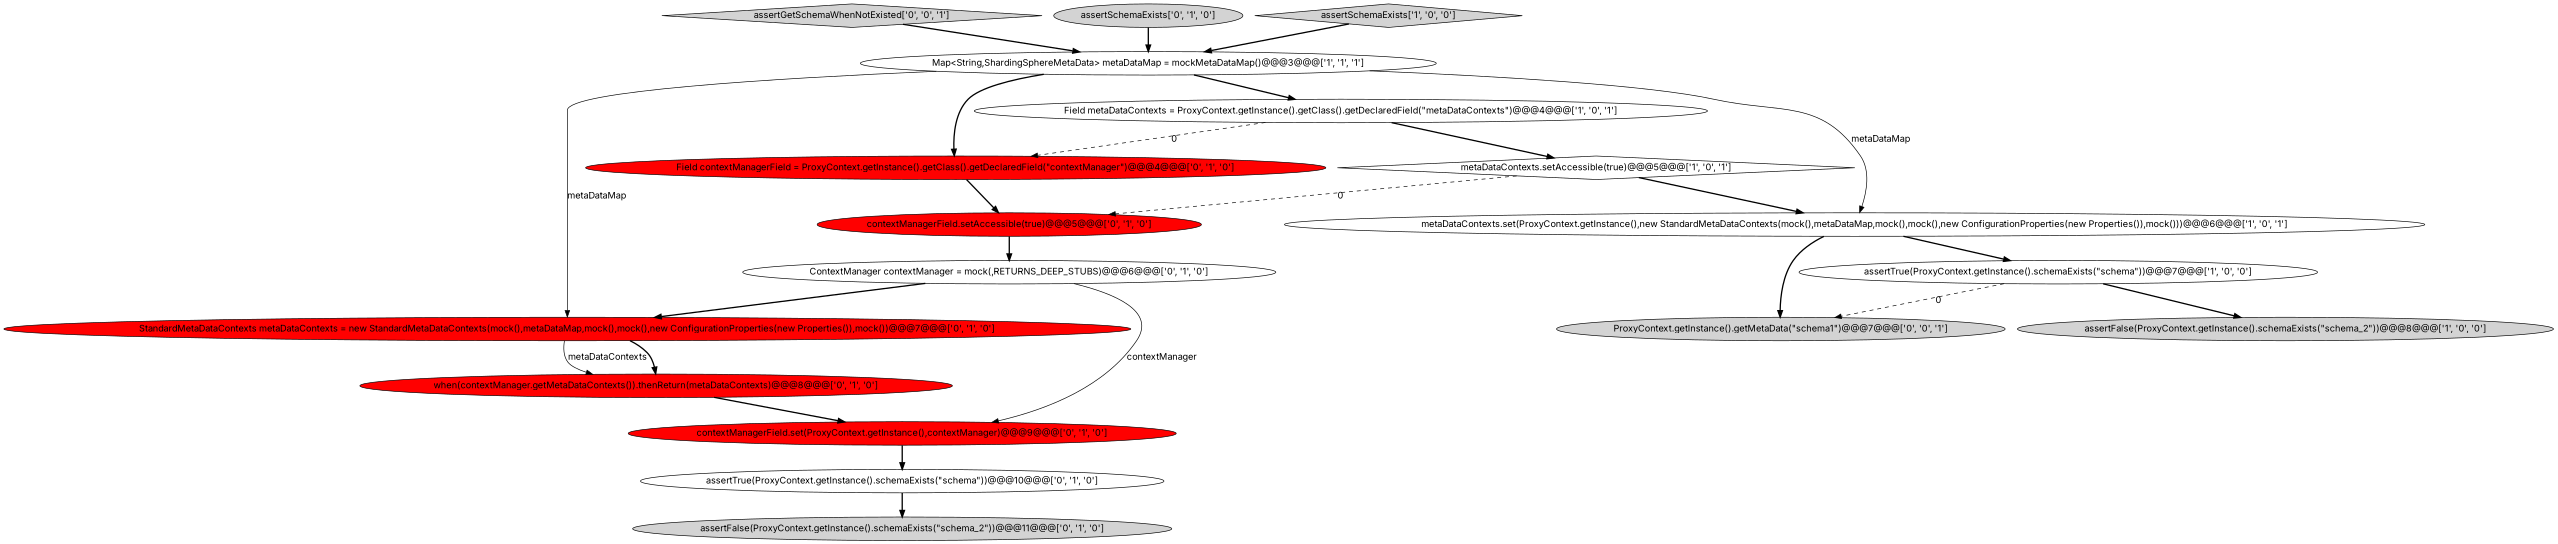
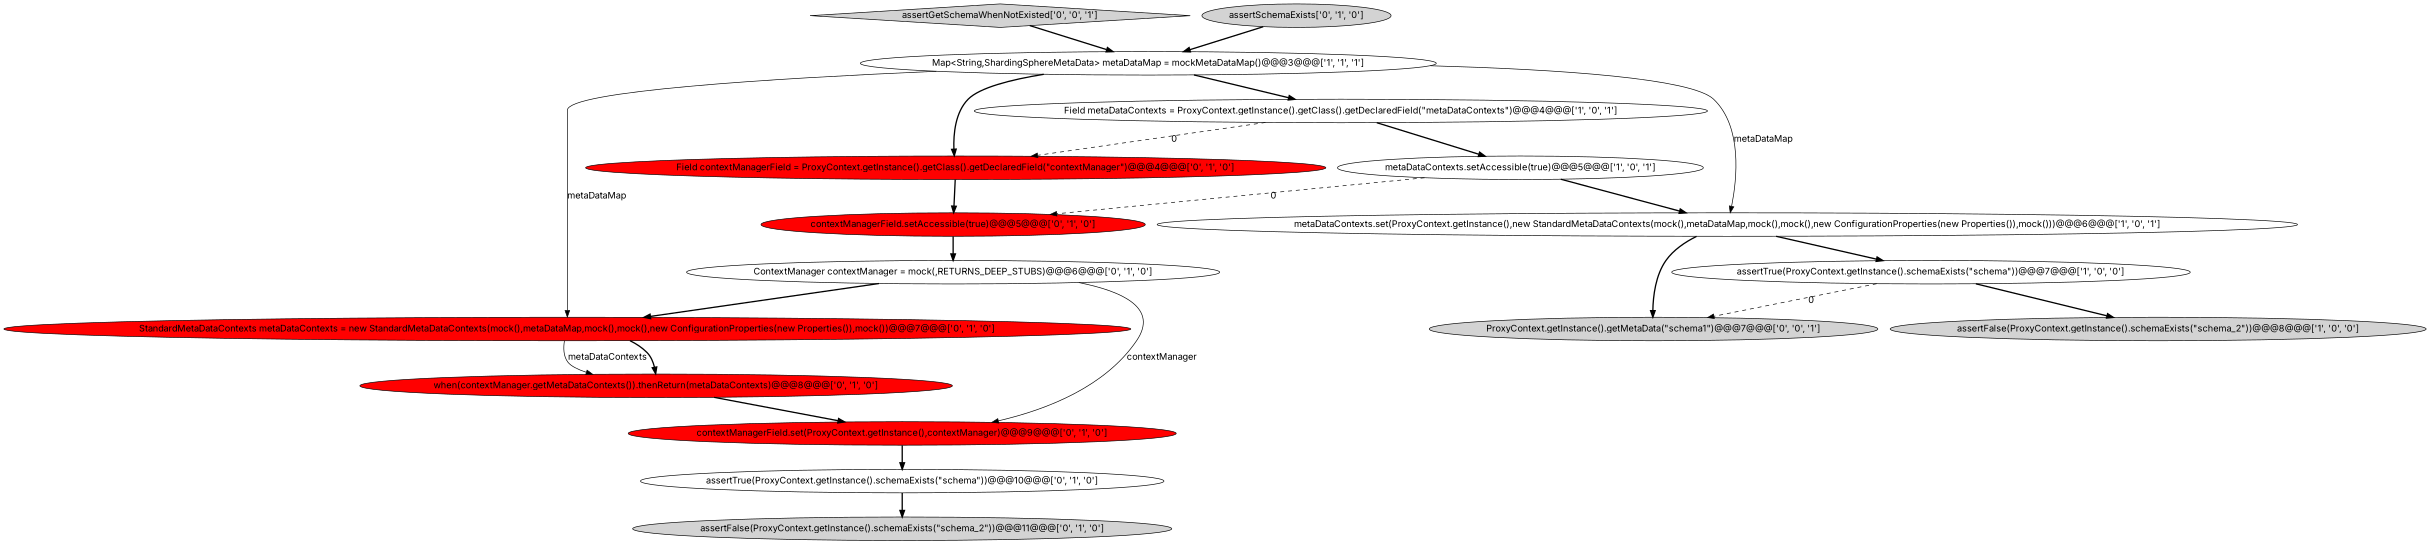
(1389, 16) -> none
(1596, 168) -> (1520, 168)
